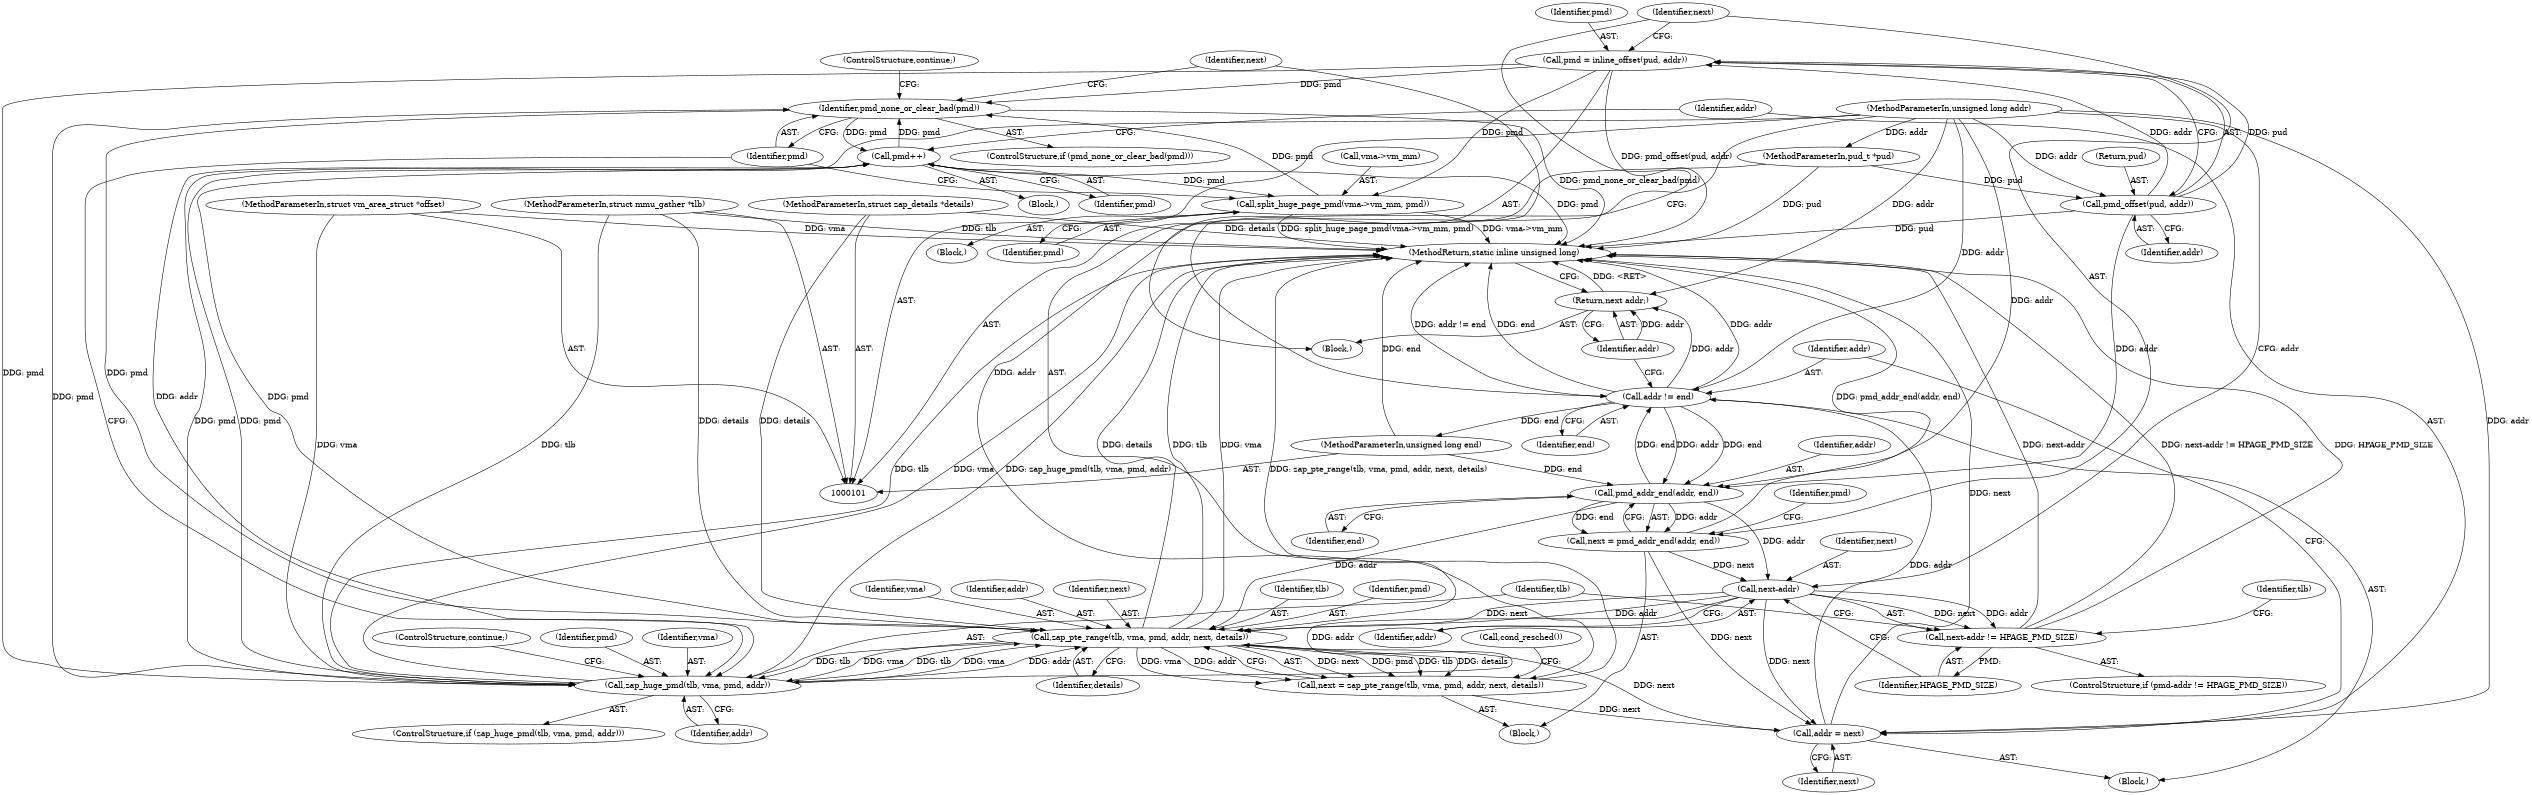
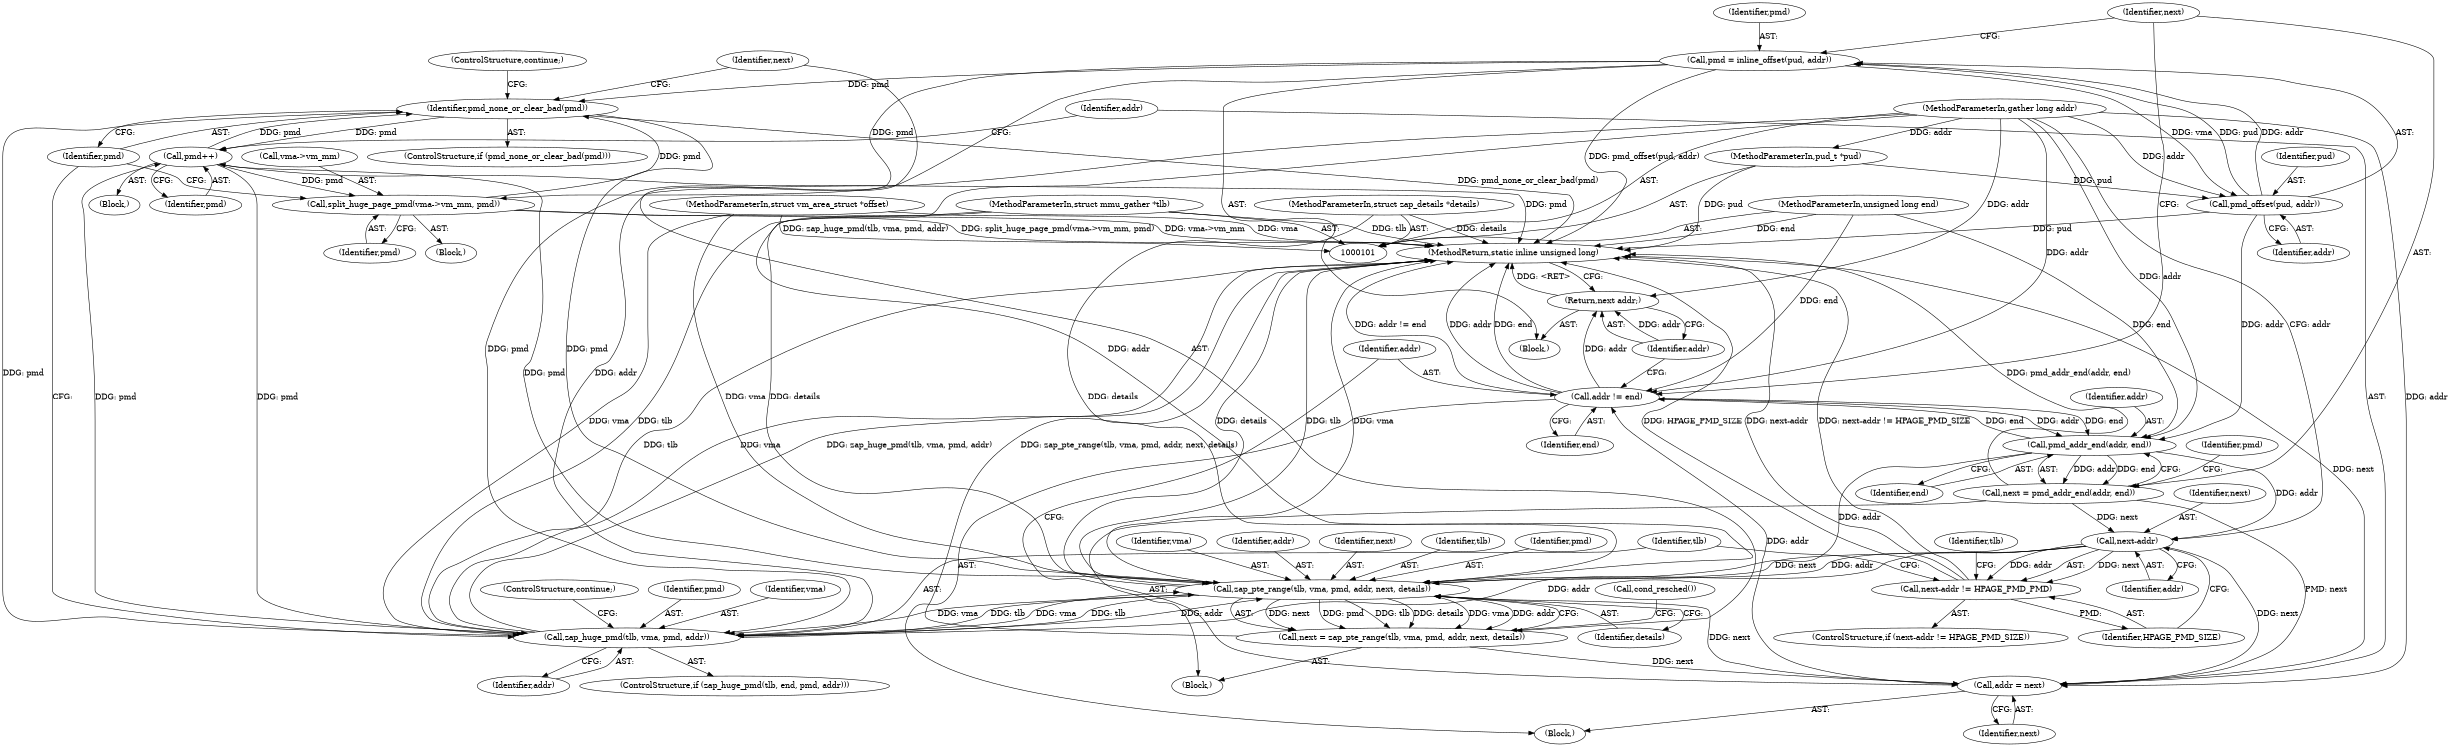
(1949, 109) -> (2000, 109)
(2209, 133) -> (2192, 133)
(2121, 157) -> (2306, 157)
(578, 349) -> (866, 229)
(1528, 416) -> (1771, 325)
none -> (838, 516)
(1732, 638) -> (2326, 590)
(2002, 638) -> (1976, 590)
(2178, 686) -> (1921, 638)
(509, 734) -> (735, 686)
